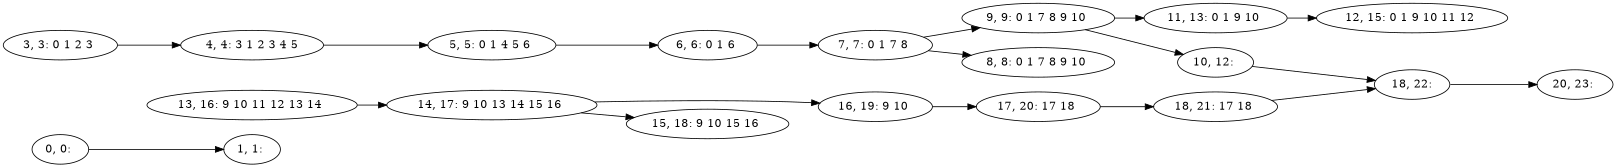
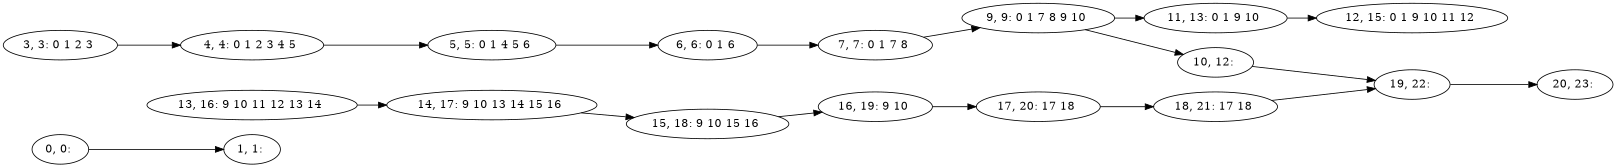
(252, 45) -> (252, 45)
(1038, 62) -> none
(1412, 85) -> (1412, 85)
(703, 101) -> (796, 115)
